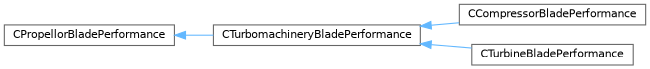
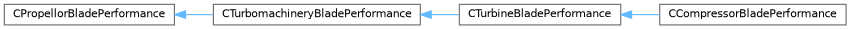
(445, 24) -> (646, 15)
